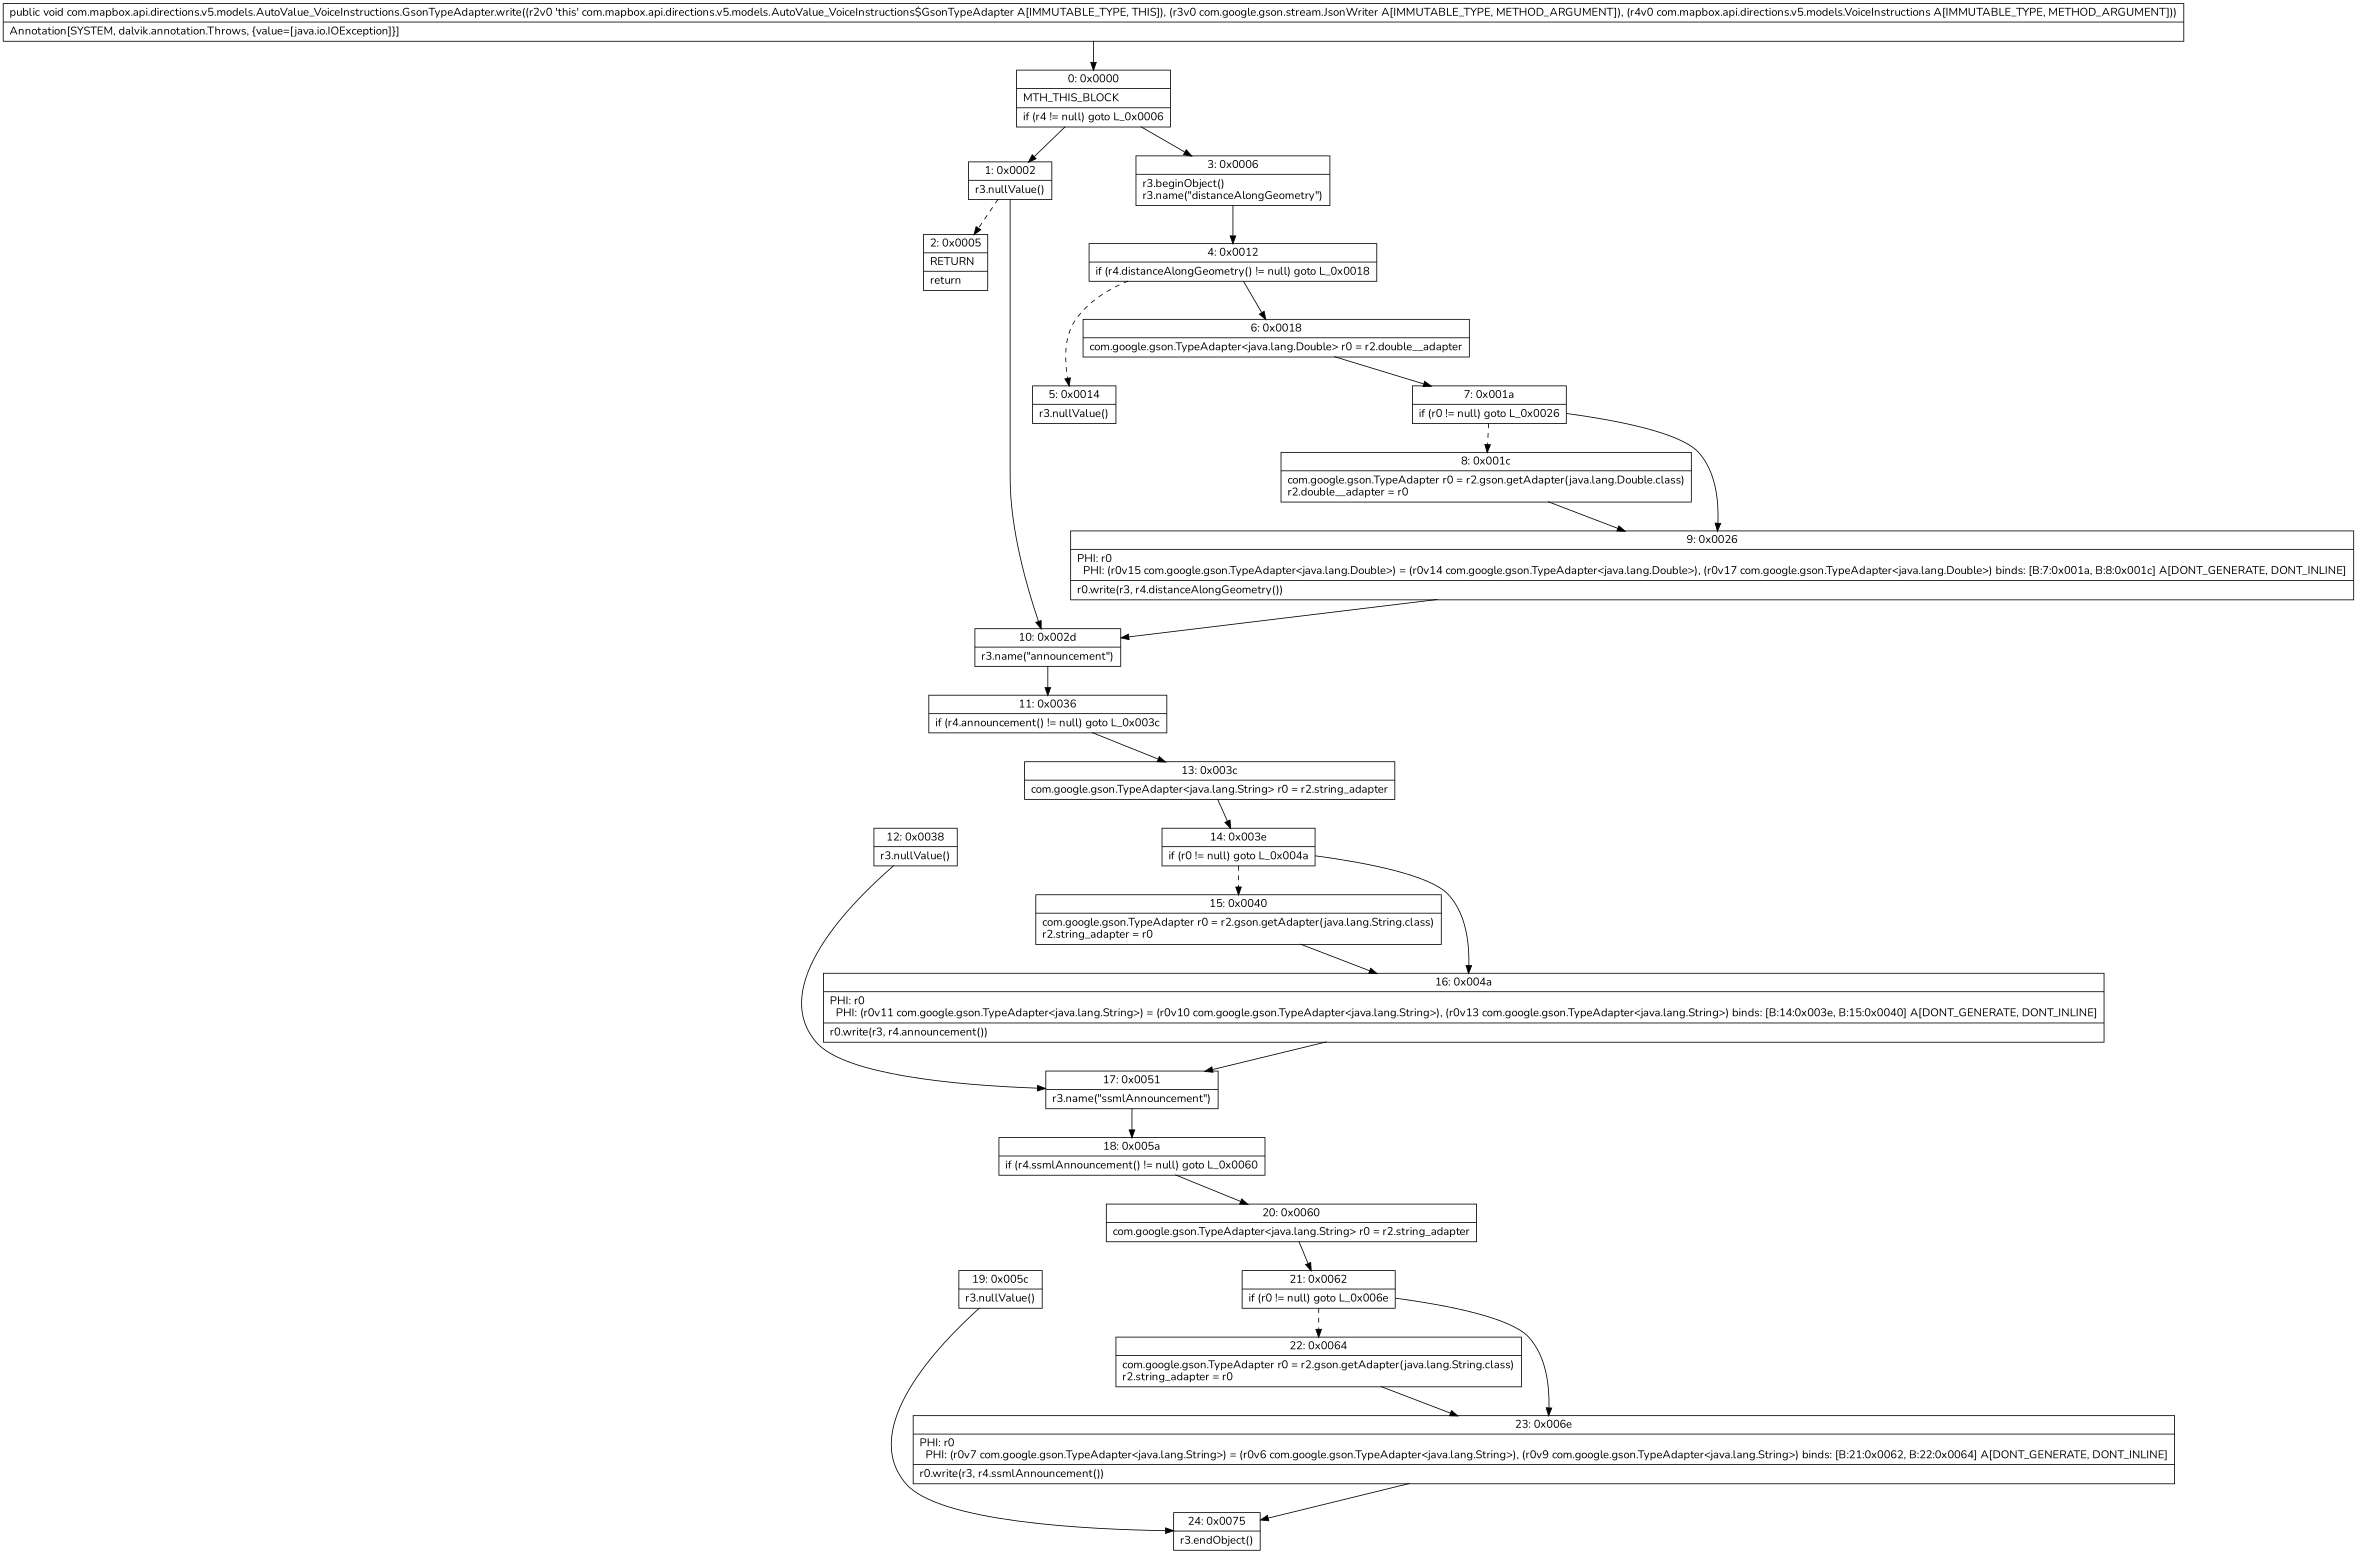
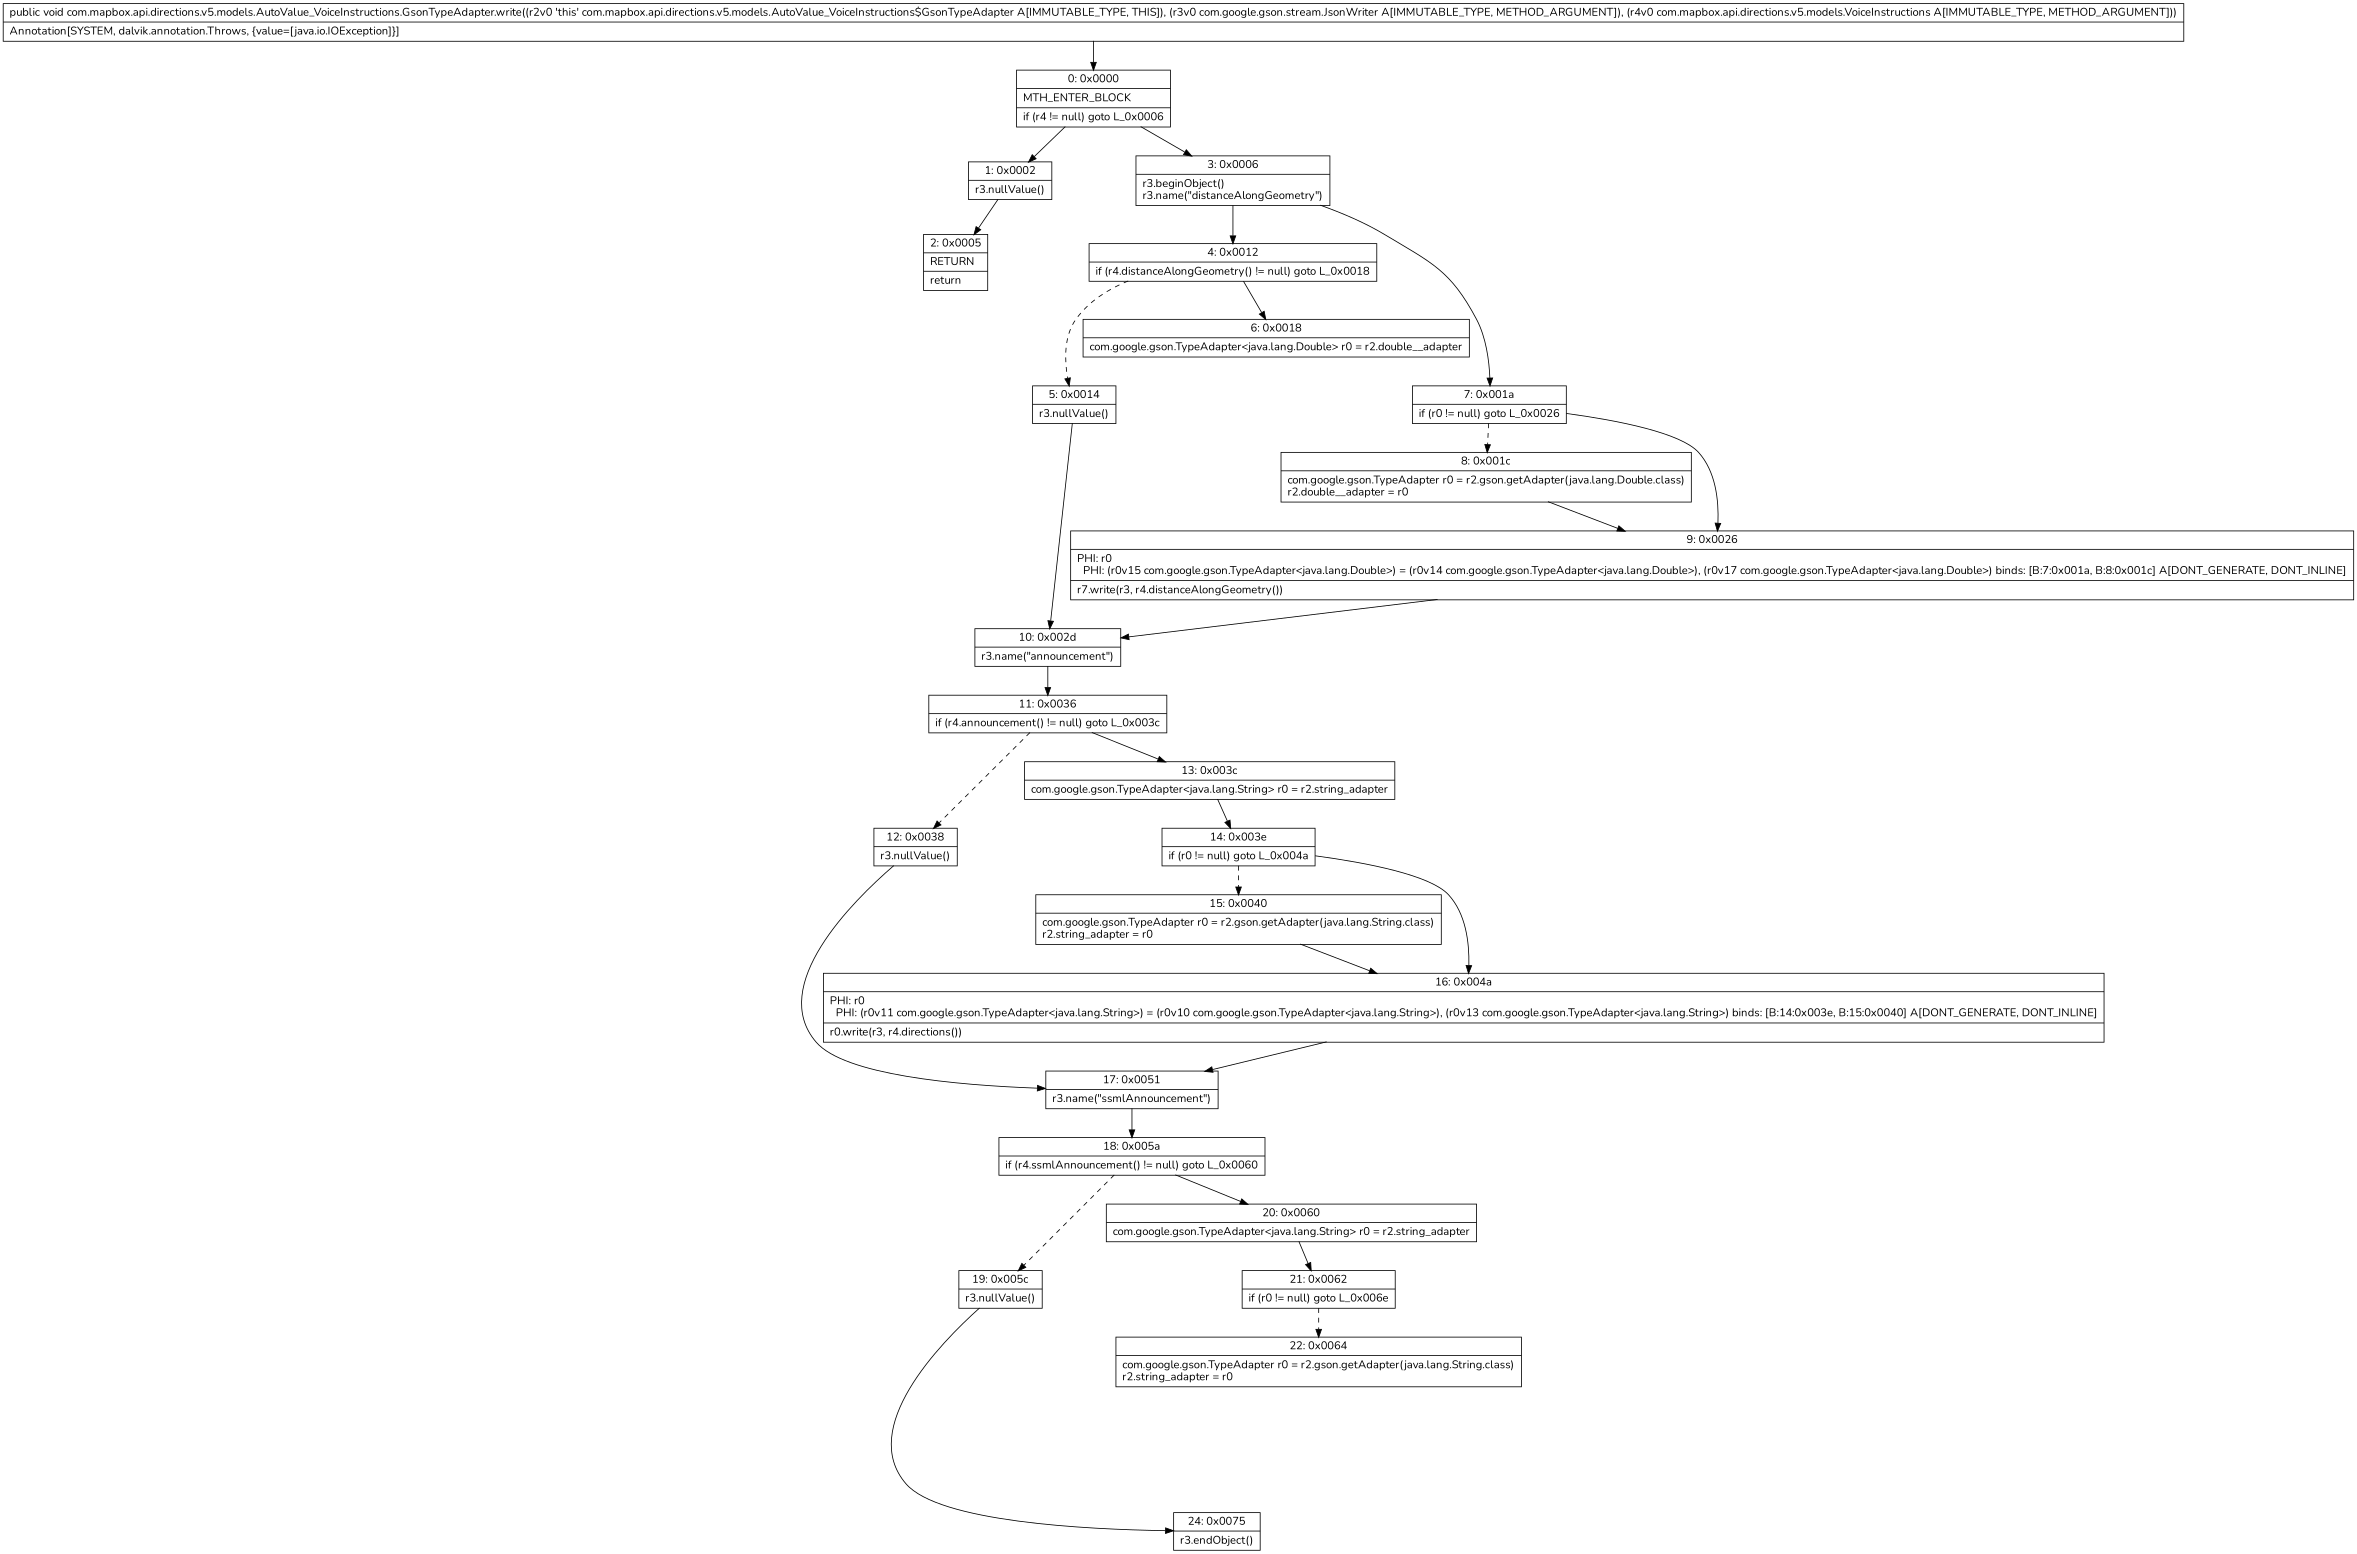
(1071, 98) -> (1077, 98)
(988, 214) -> (988, 214)
(1379, 370) -> (1434, 266)
(1010, 412) -> (1061, 522)
(1180, 590) -> (1180, 590)
none -> (985, 778)
(909, 1032) -> (896, 1032)
none -> (1069, 1220)
(1544, 1450) -> none
